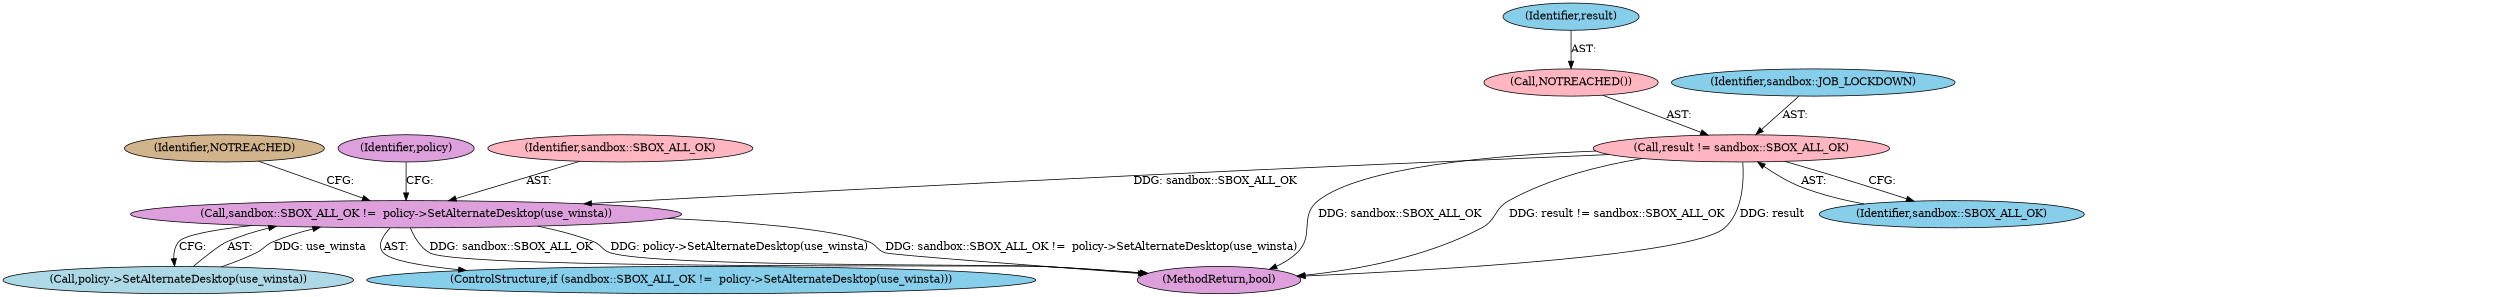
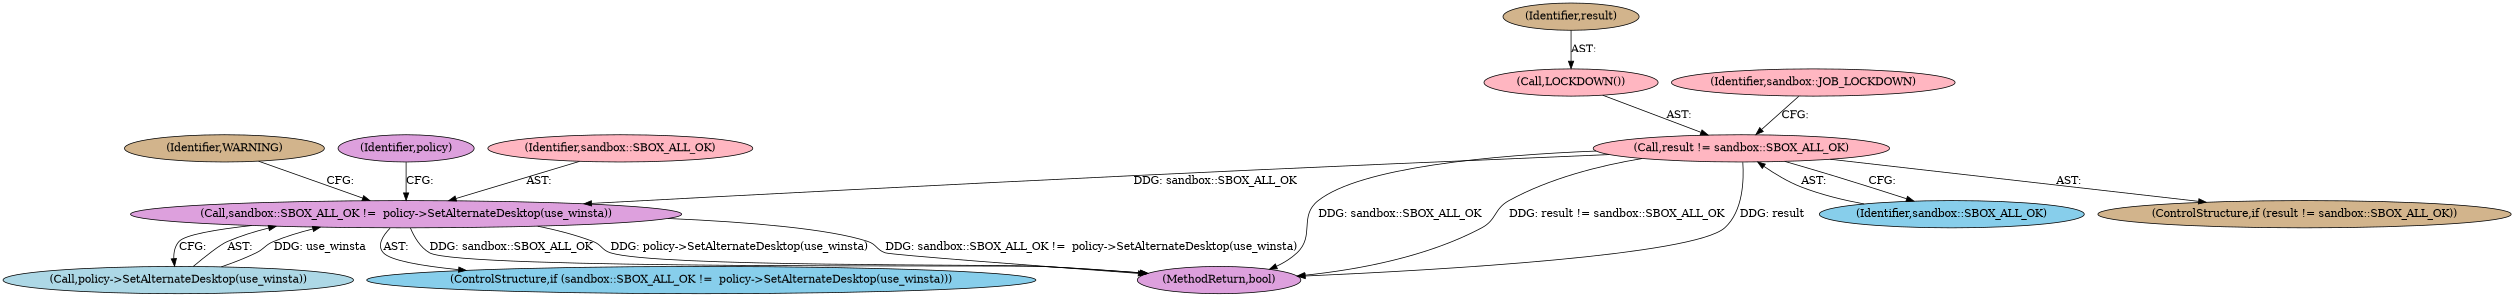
(1571, 17) -> (1571, 17)
(1571, 83) -> (1571, 83)
(1813, 83) -> (1813, 83)
(1797, 115) -> (1797, 115)
(224, 148) -> (224, 148)
none -> (2305, 214)
